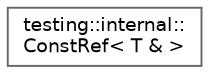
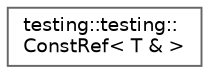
(105, 37) -> (105, 37)
